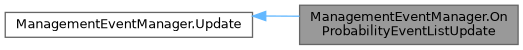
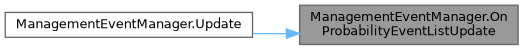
(283, 16) -> (269, 34)
